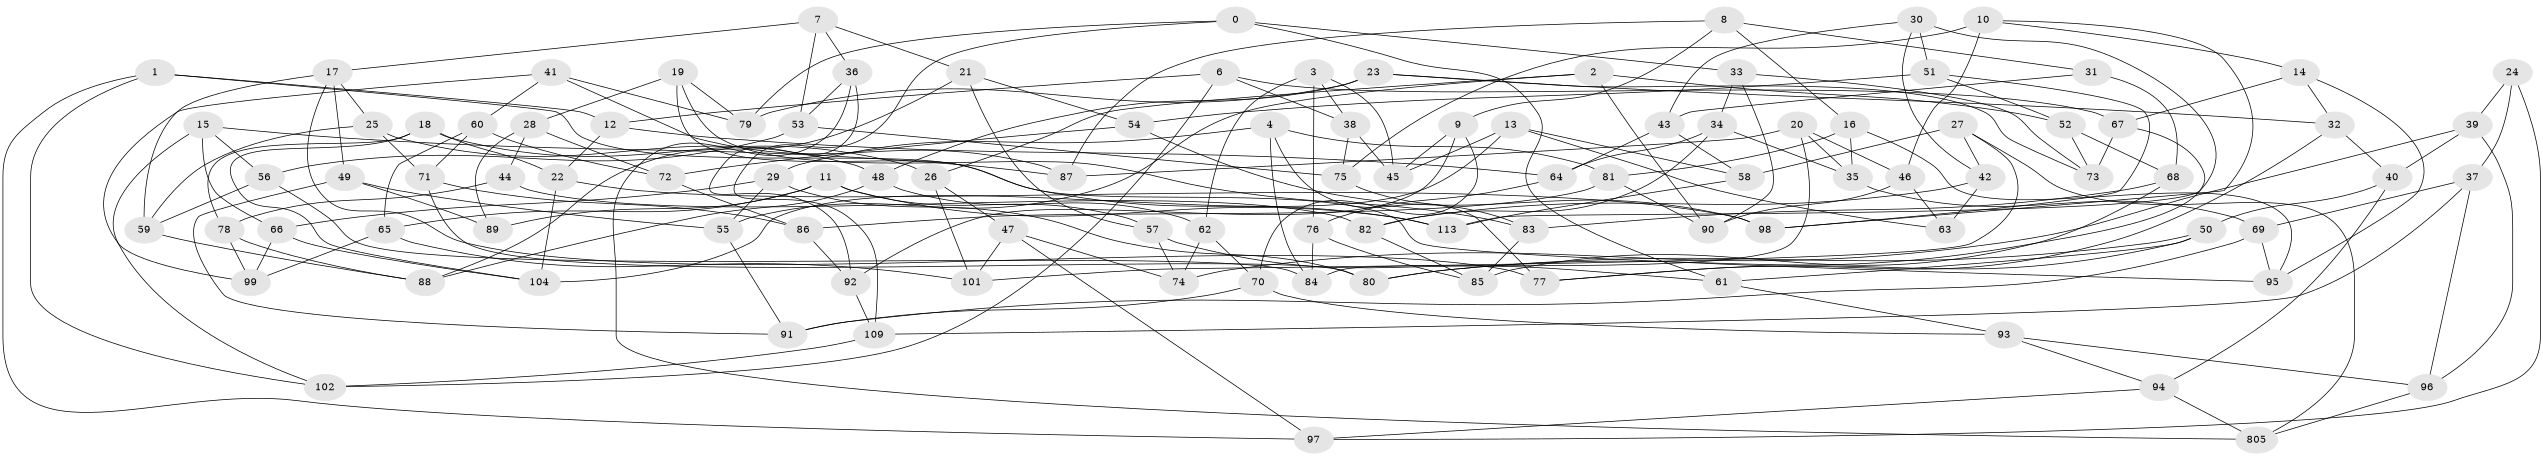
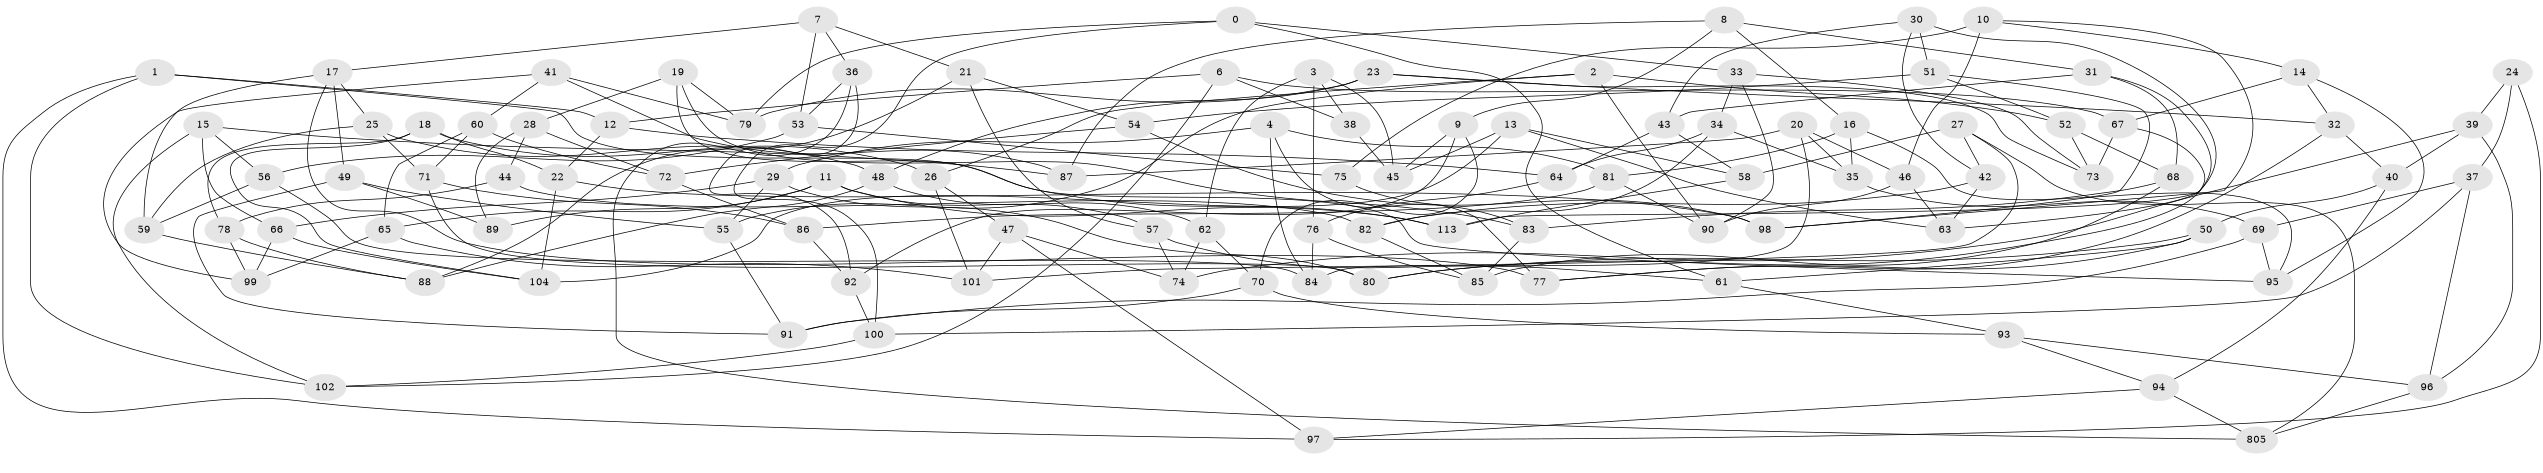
(1346, 151) -> none
none -> (2210, 156)
(874, 335) -> (874, 335)
